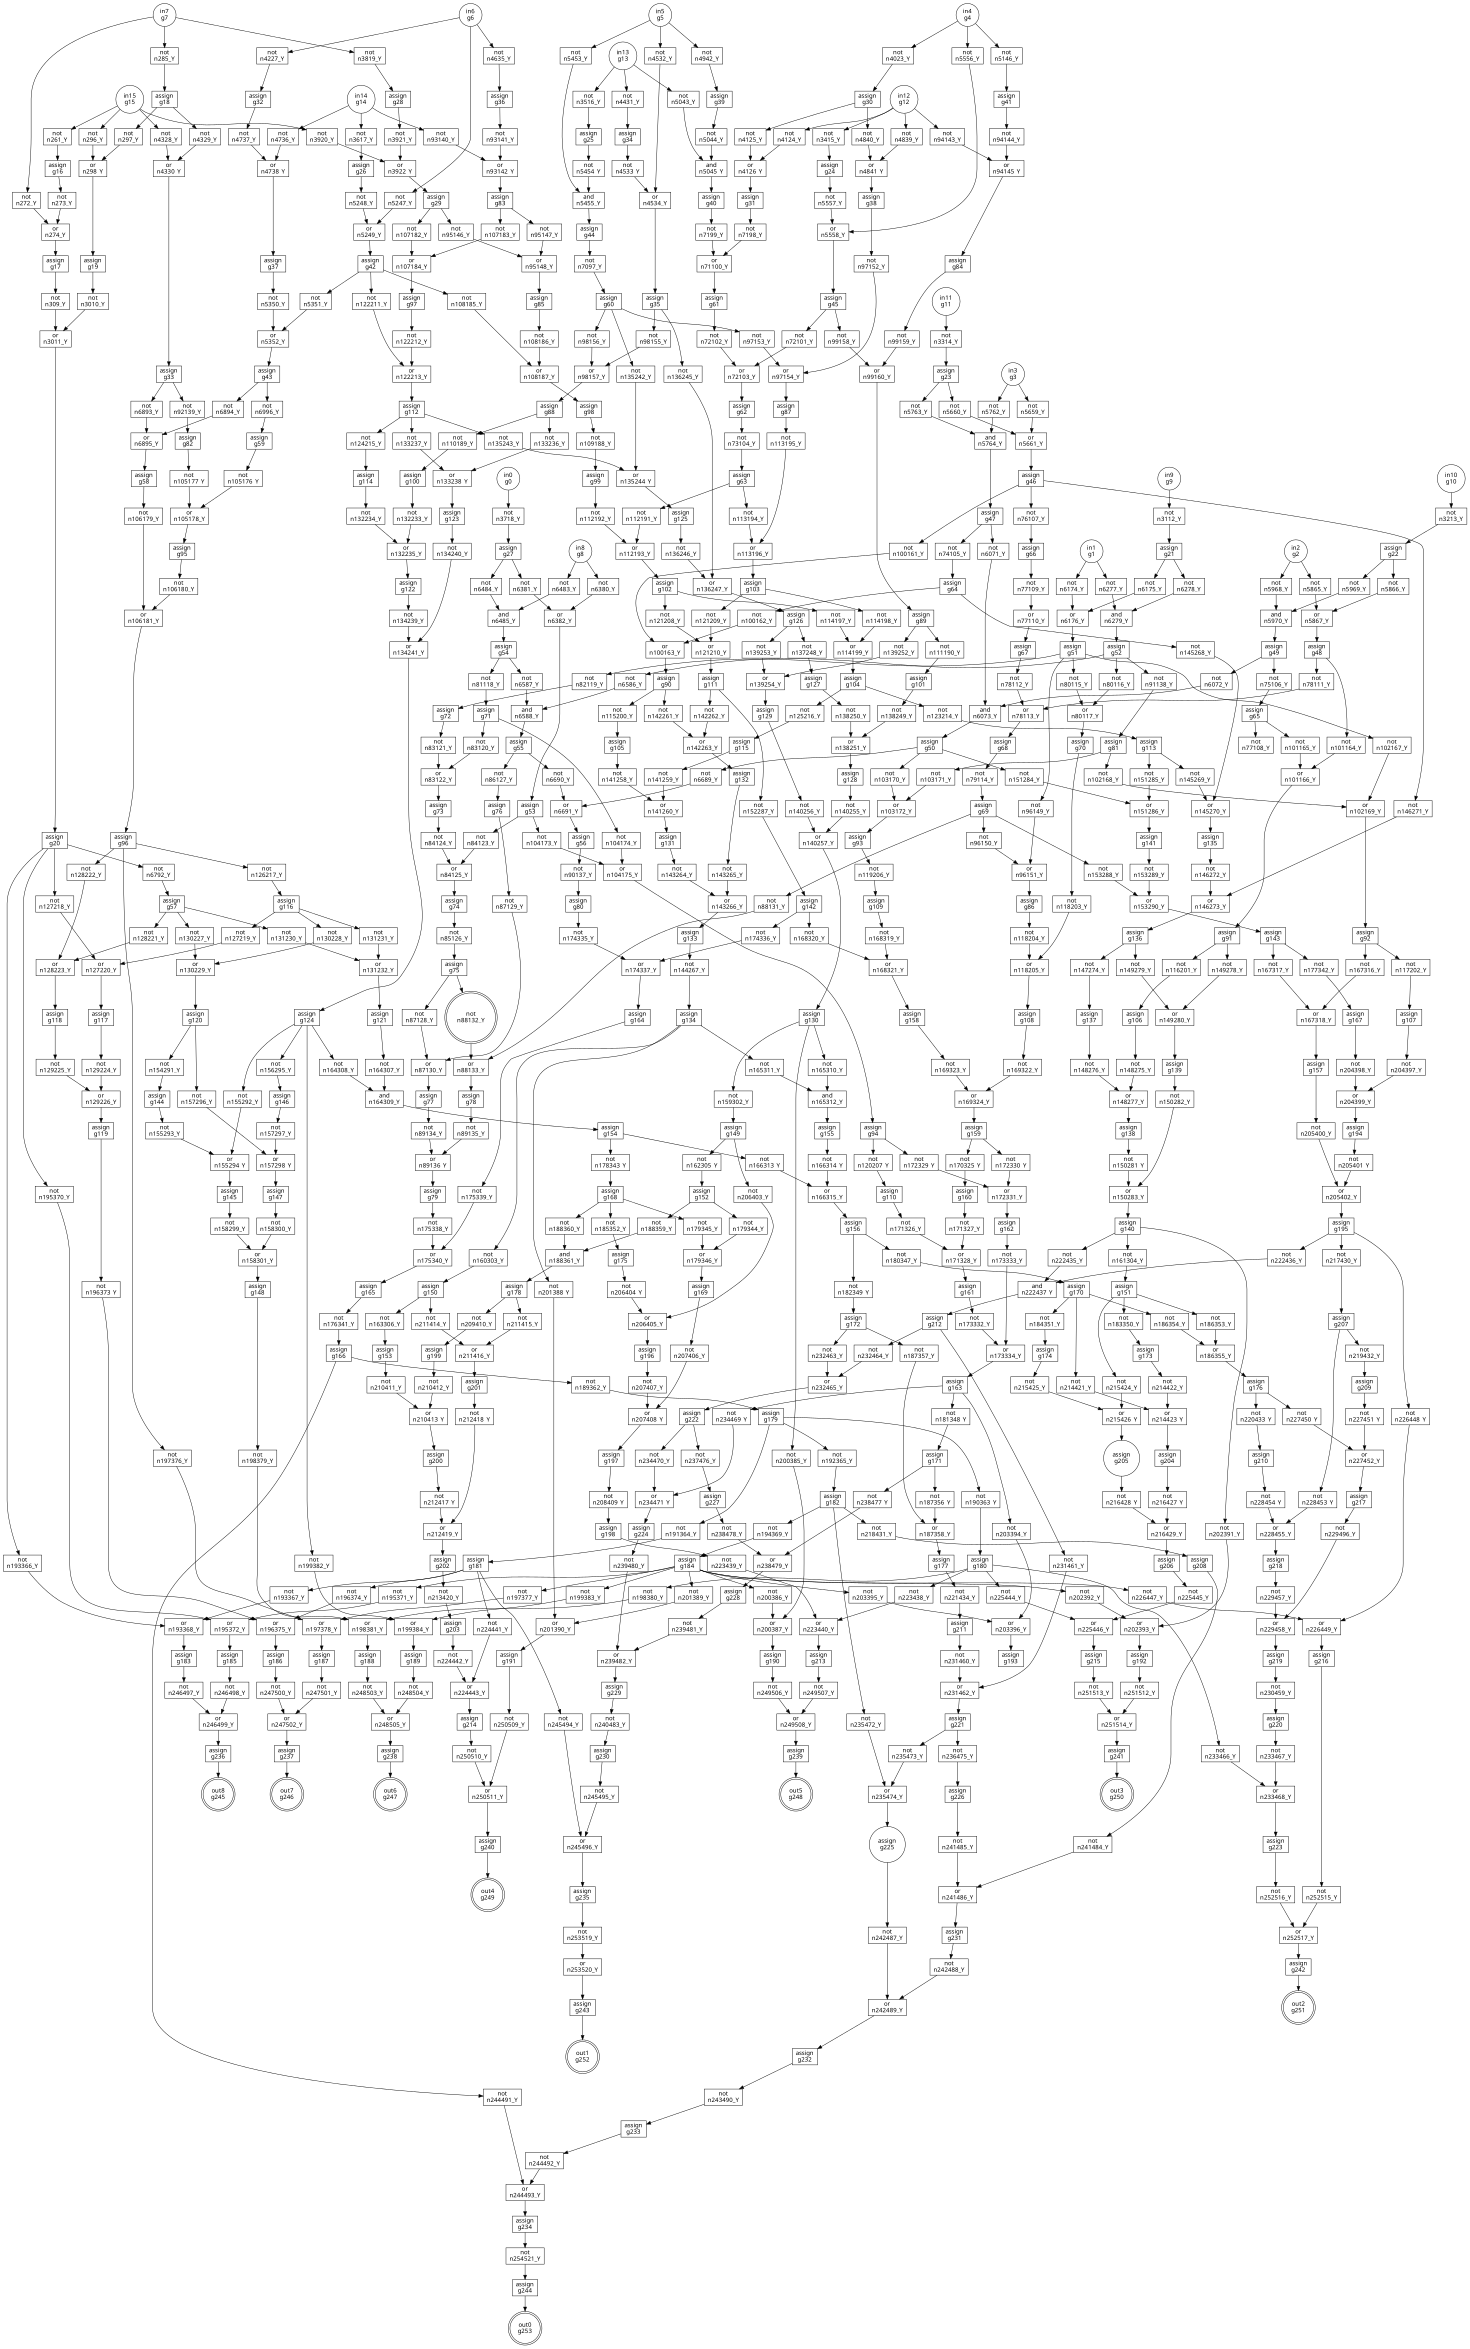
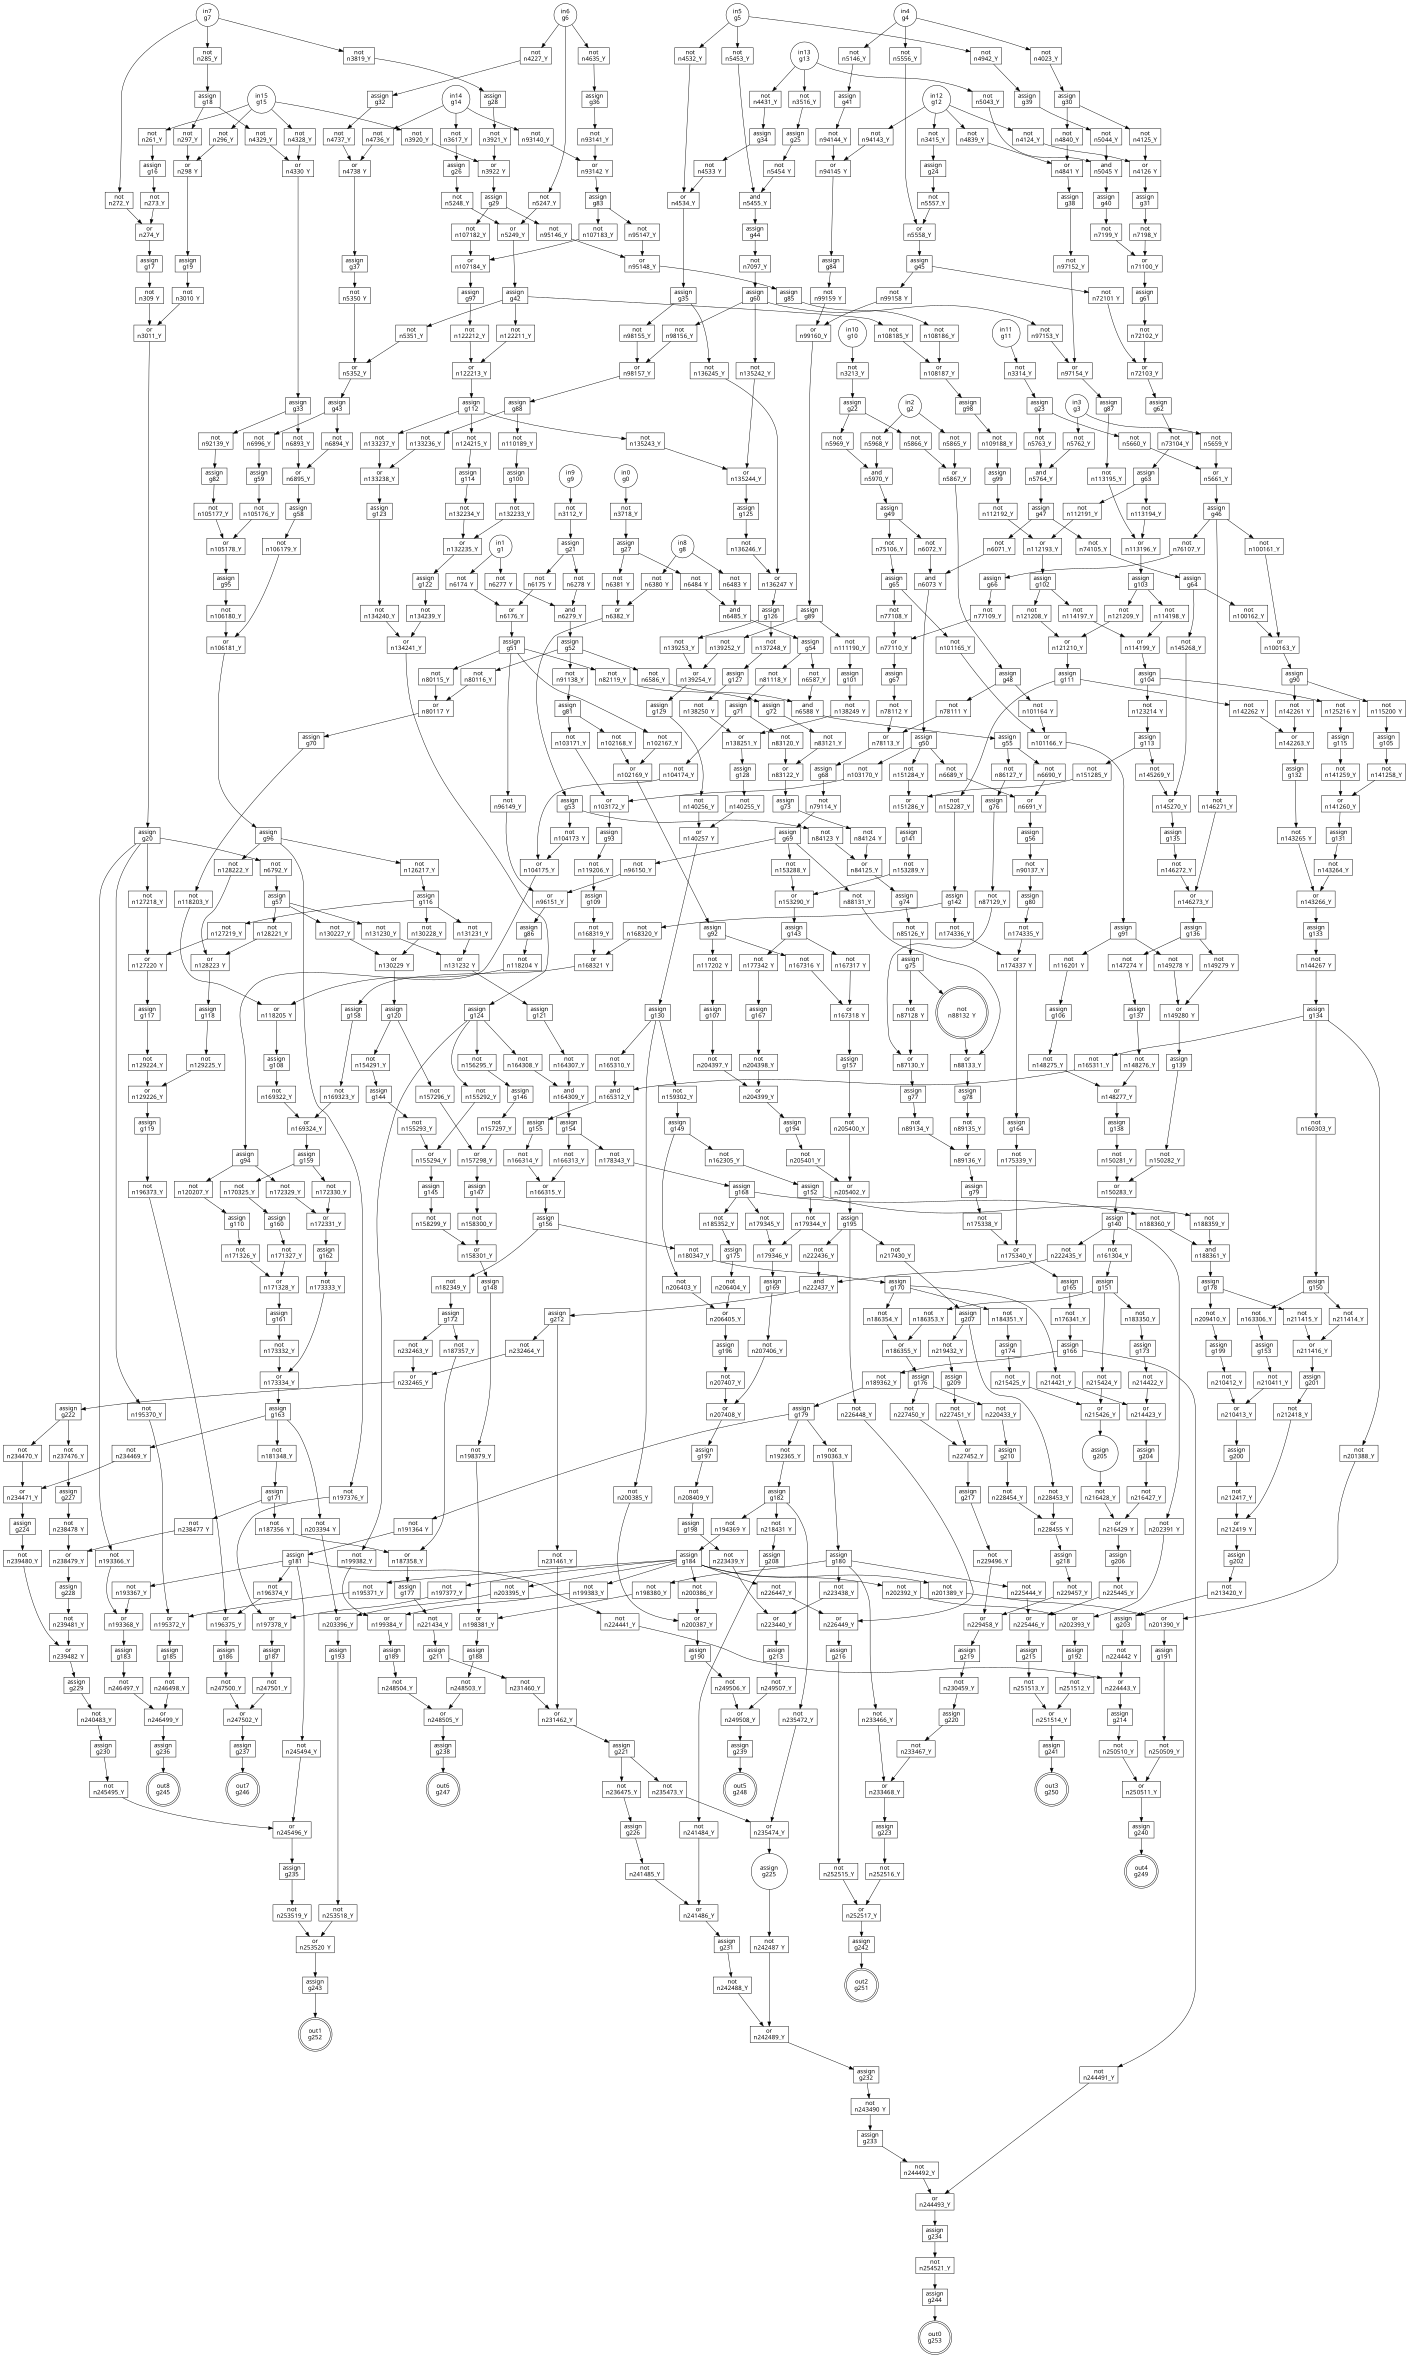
none -> (894, 627)
none -> (338, 1913)
